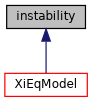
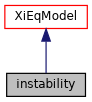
(46, 57) -> (46, 57)
